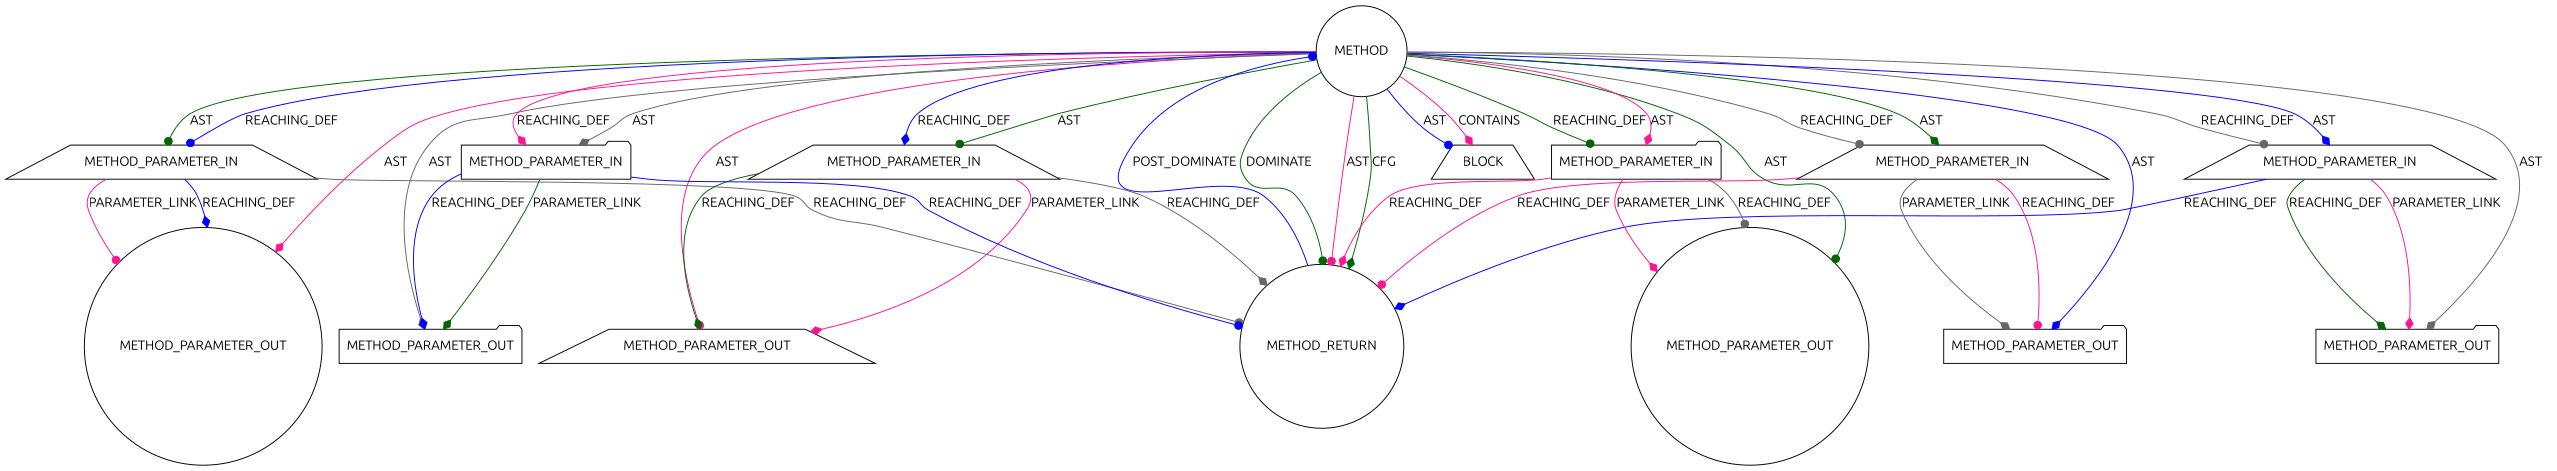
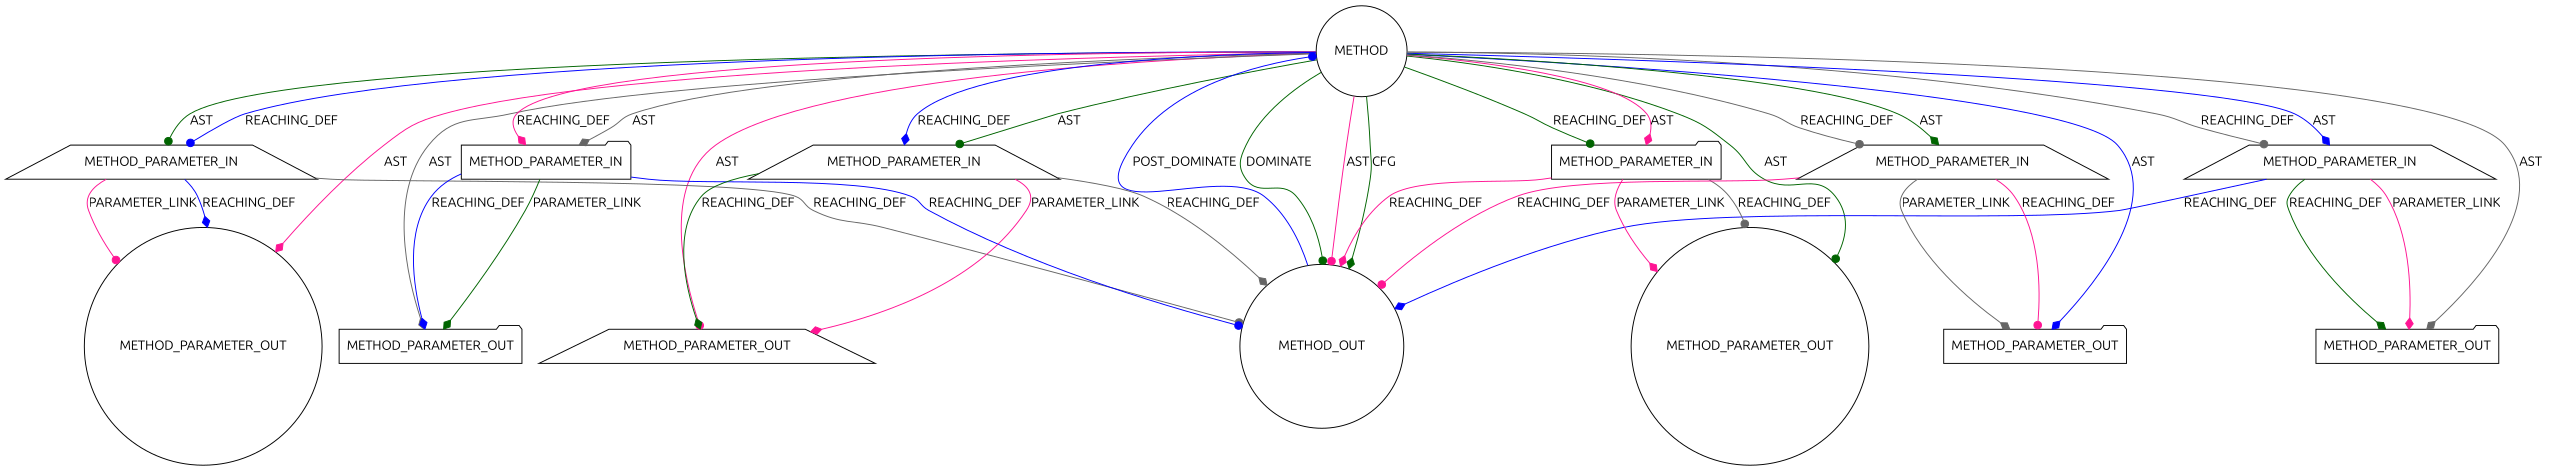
(1483, 162) -> none
(1322, 346) -> (1322, 346)
